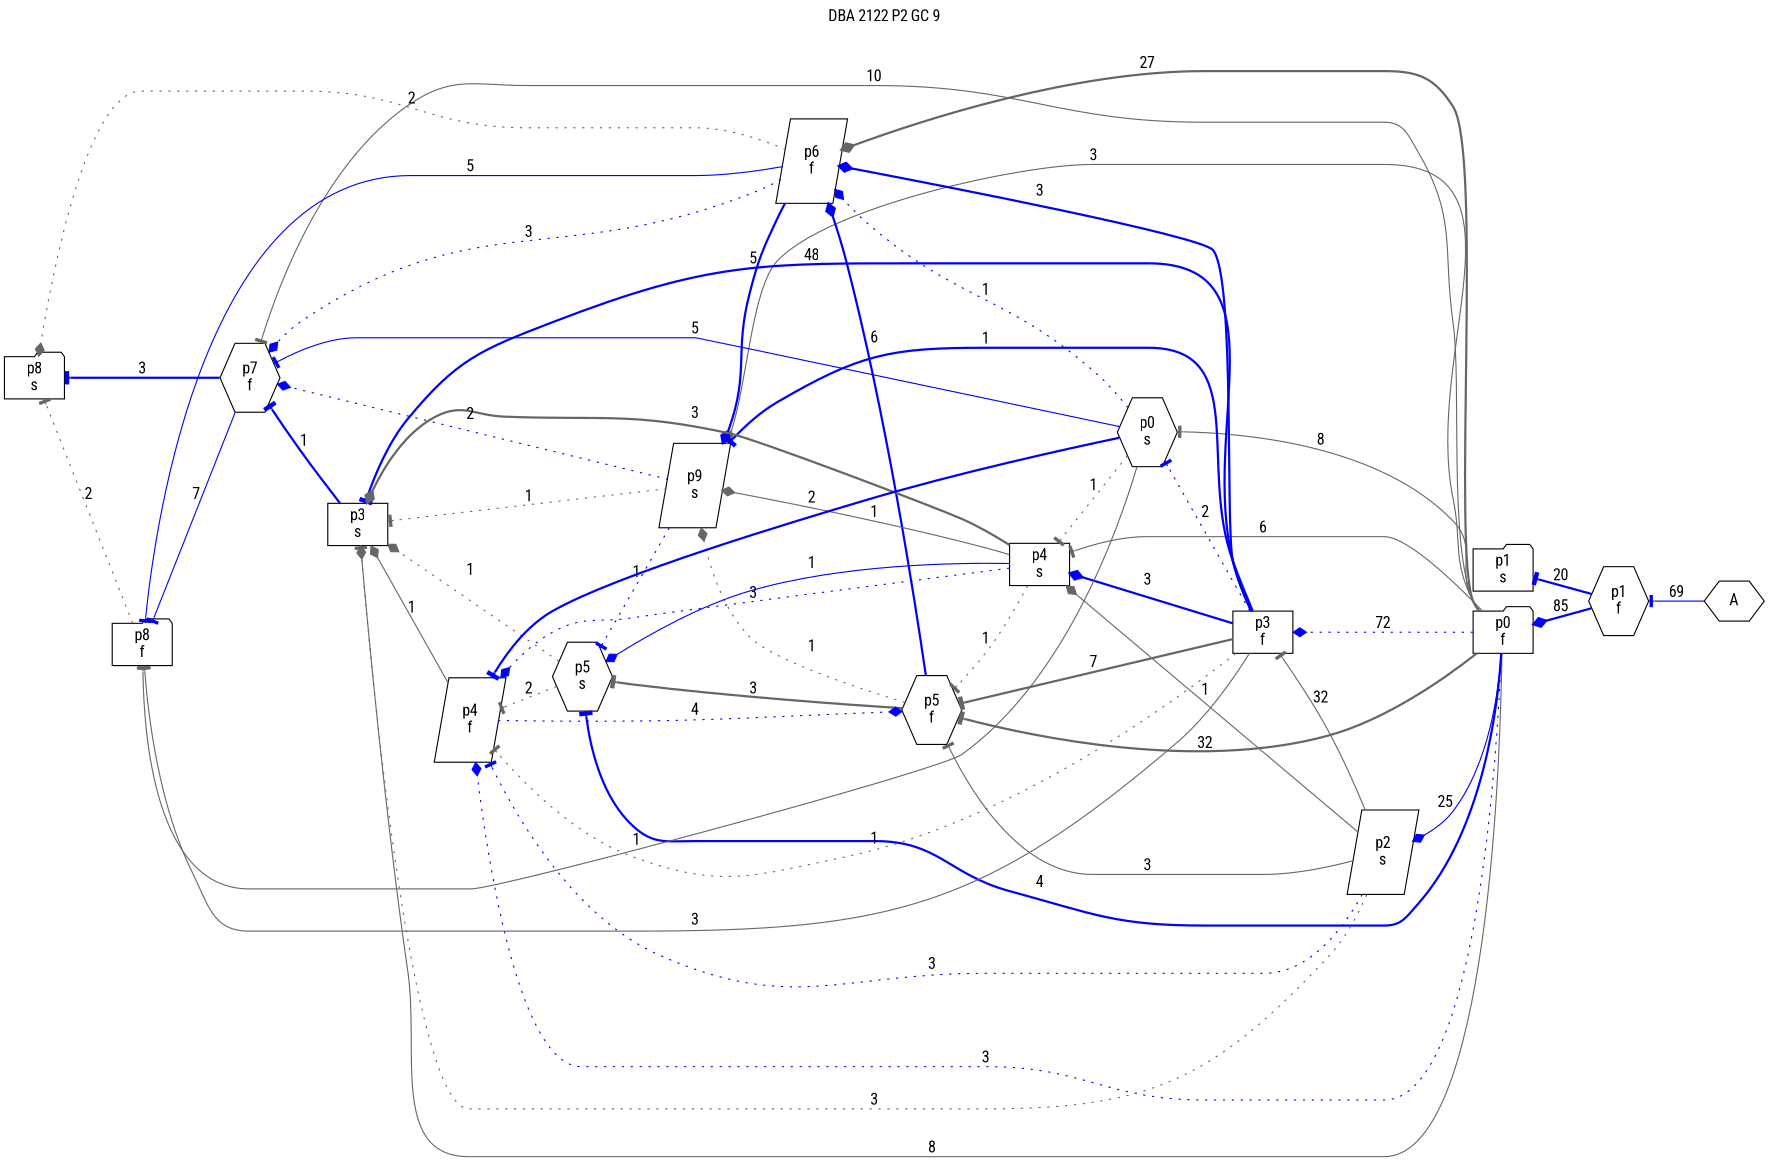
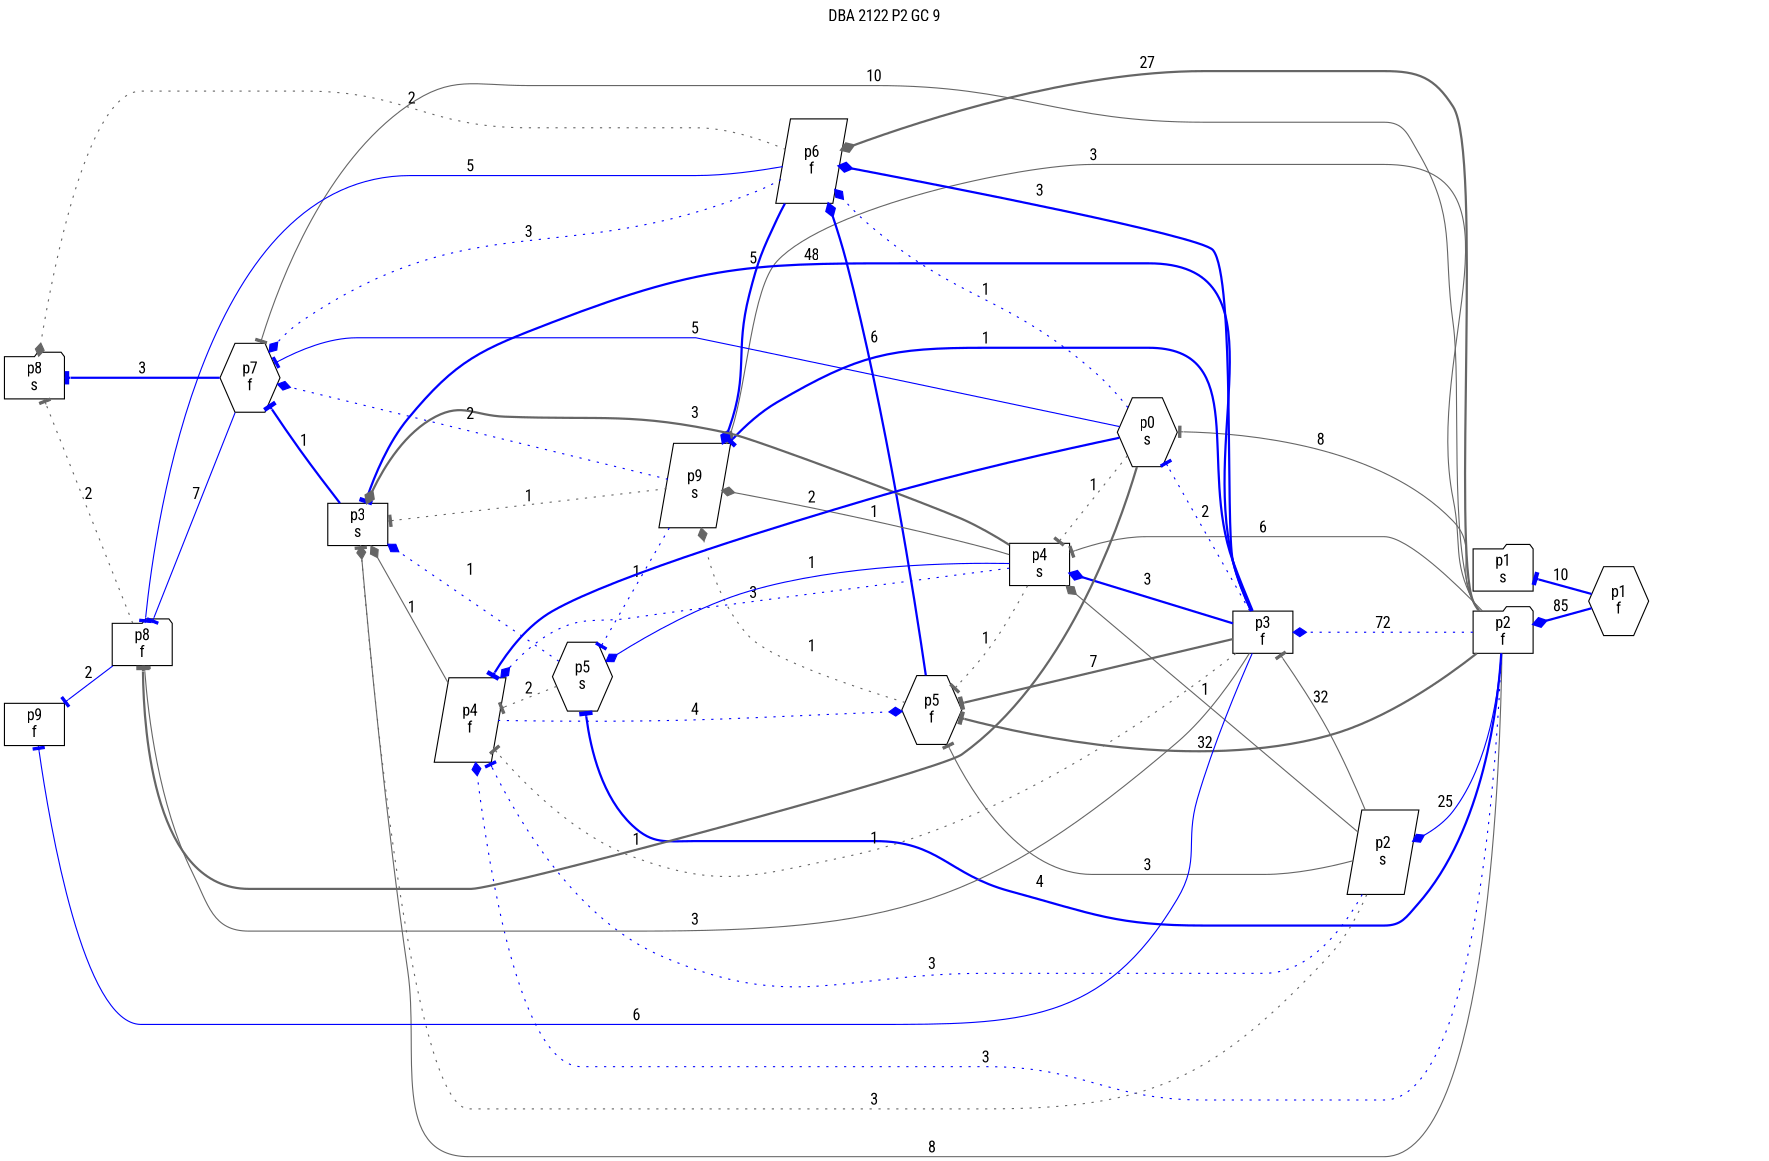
(1561, 576) -> (1561, 576)
(1734, 601) -> none
(479, 607) -> (479, 607)
(1503, 632) -> (1503, 632)
(759, 697) -> none
none -> (34, 724)
(648, 847) -> (648, 847)
